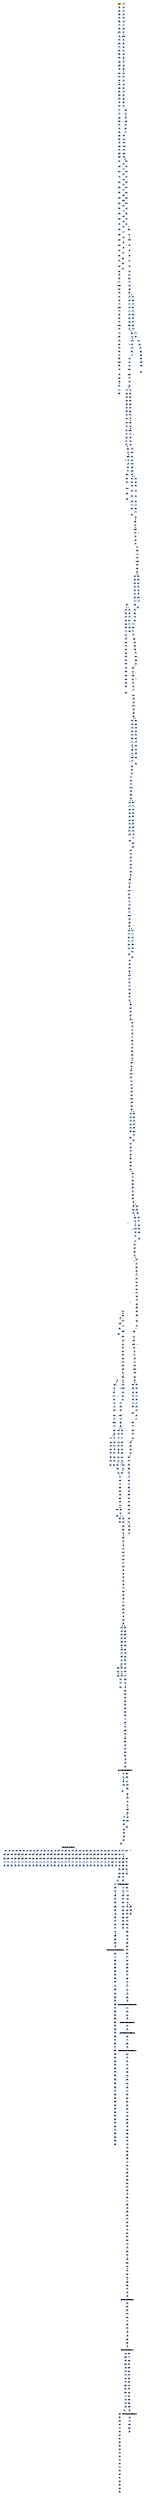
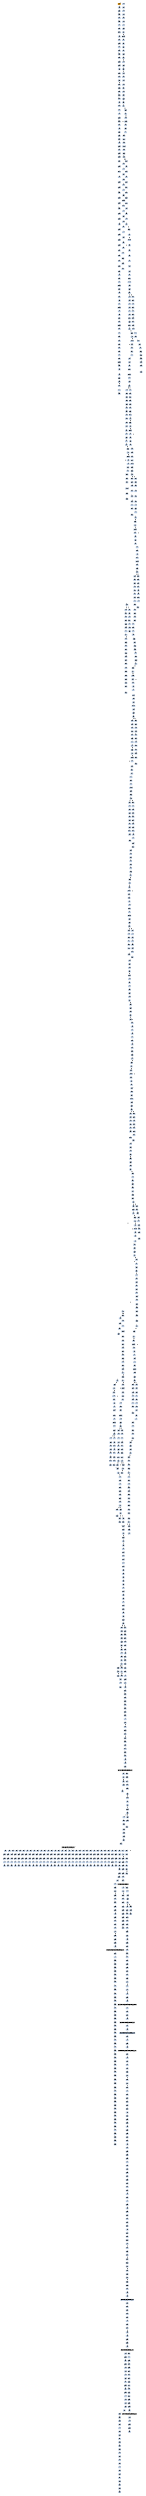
none -> (127, 1854)
